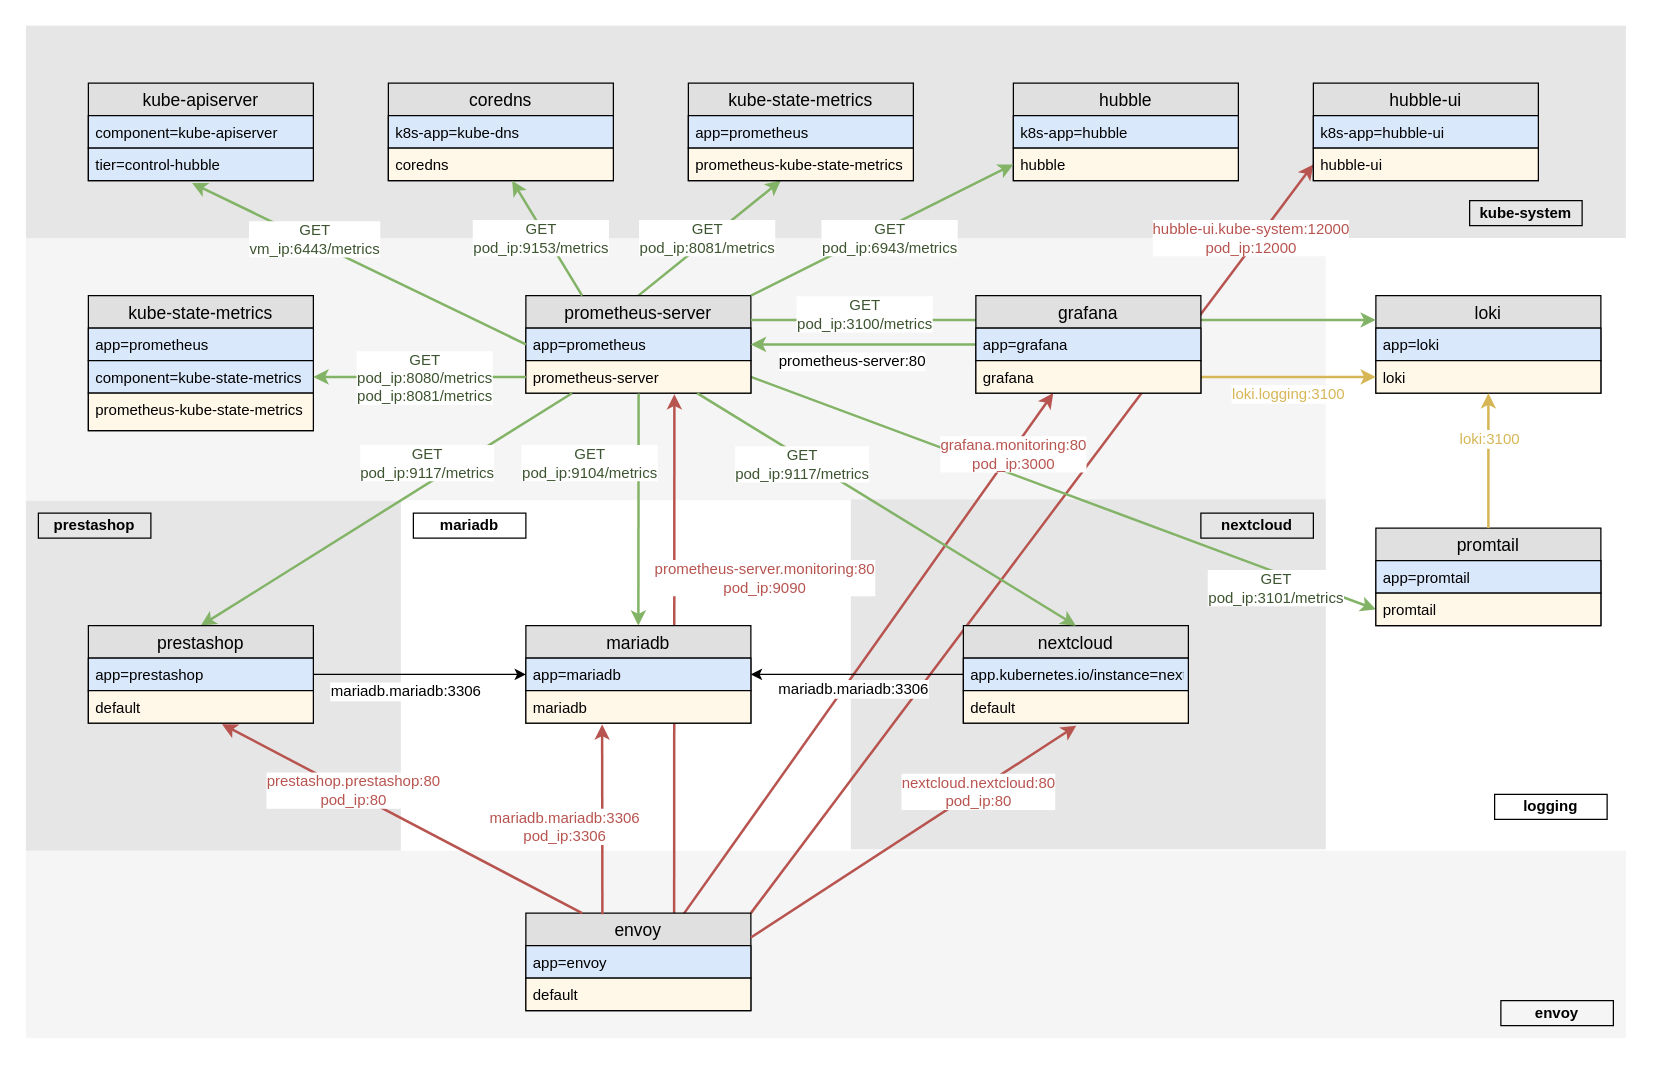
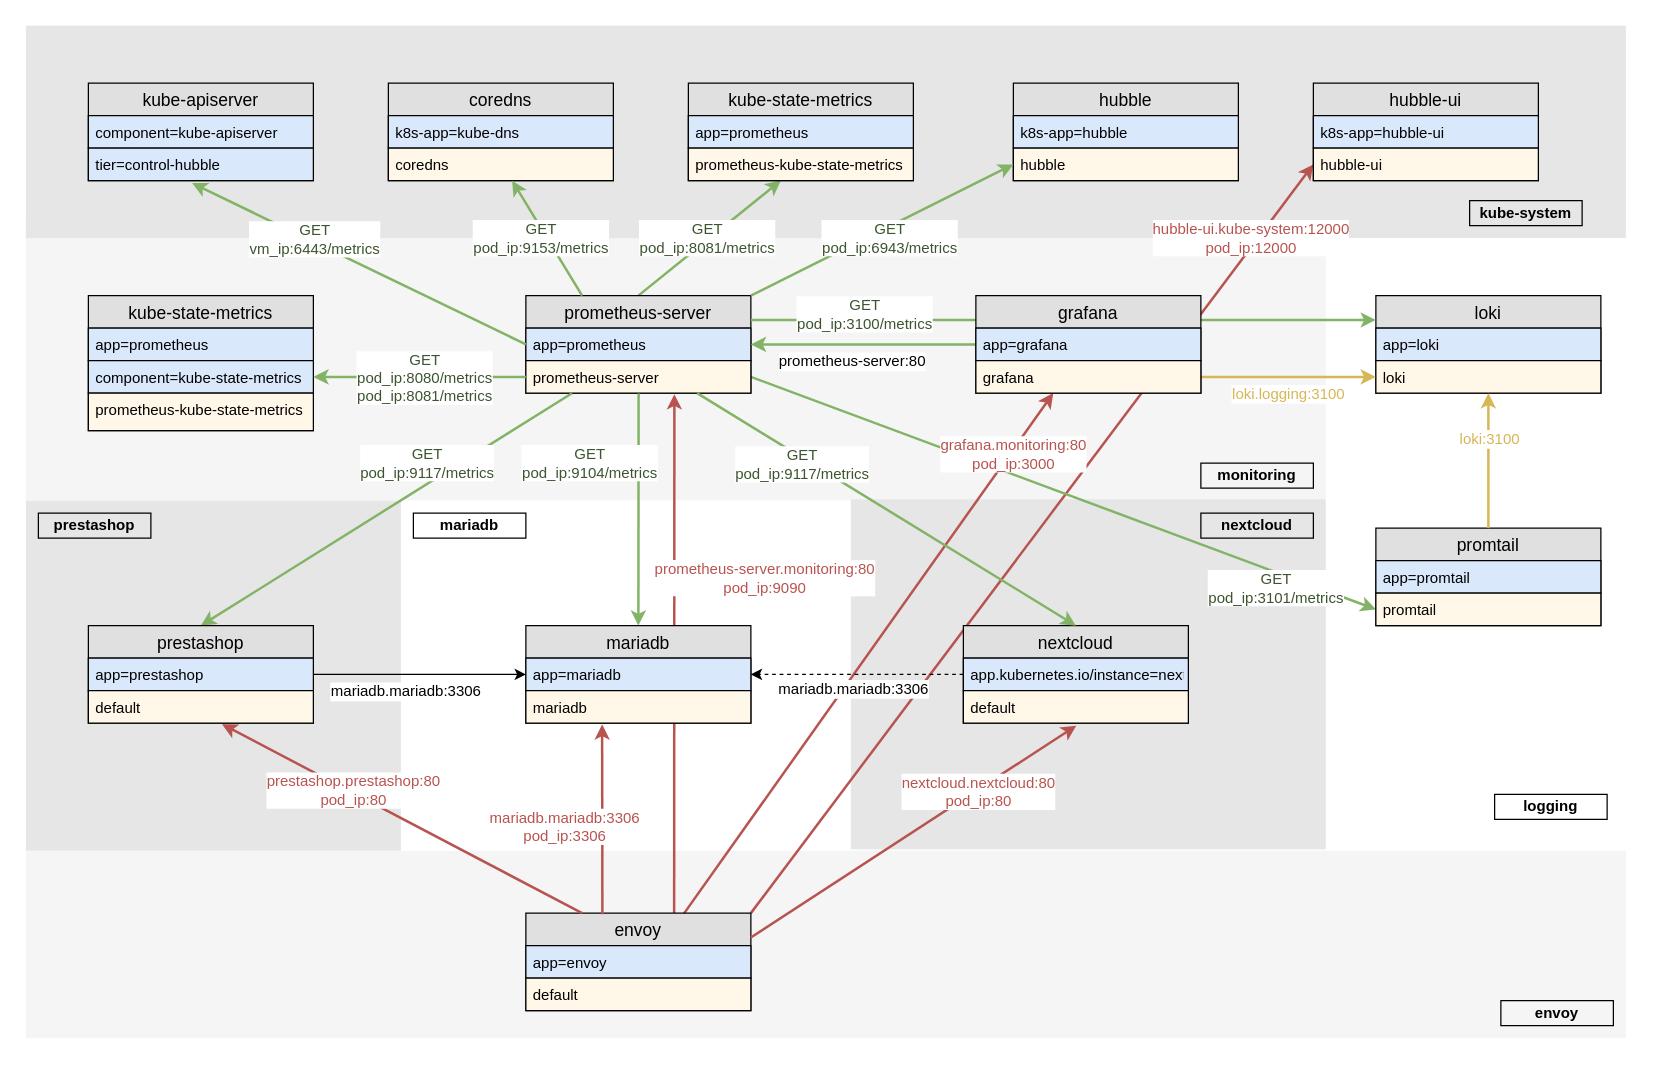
none -> (1257, 476)
(860, 674) -> (860, 674)
